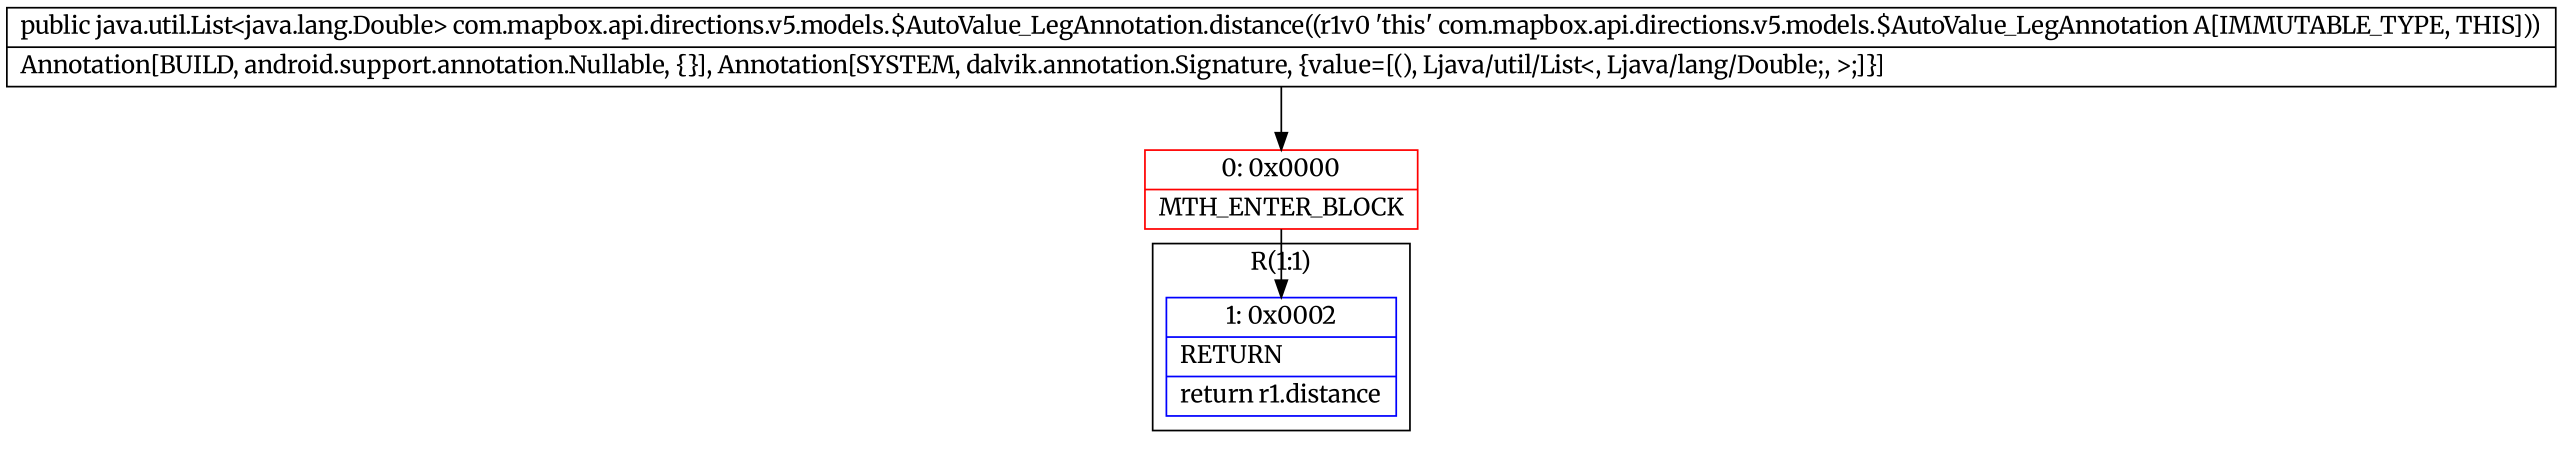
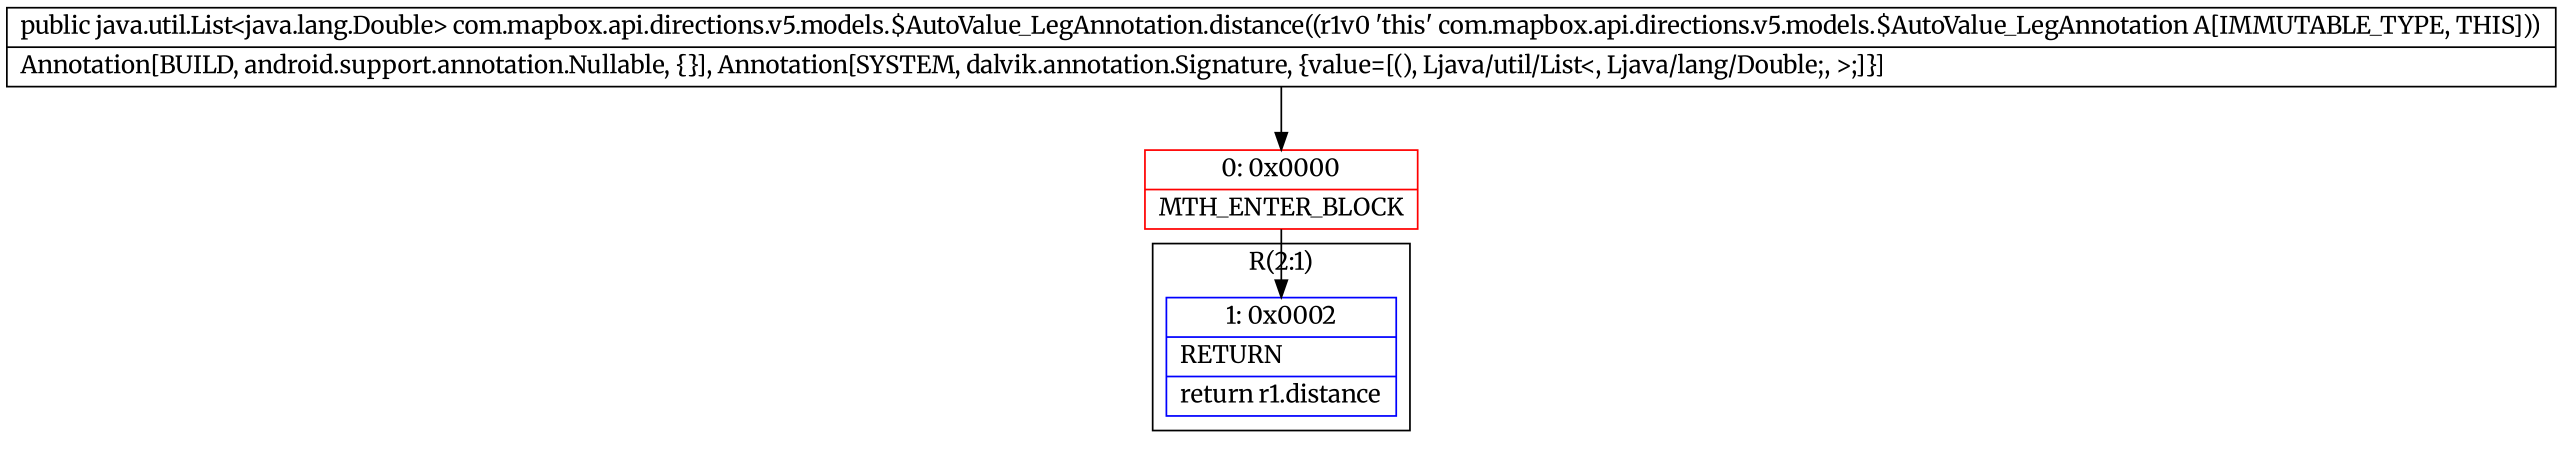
(1281, 263) -> (1281, 263)
